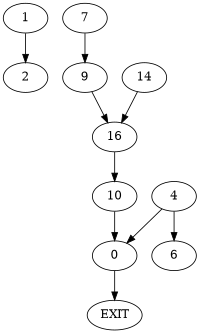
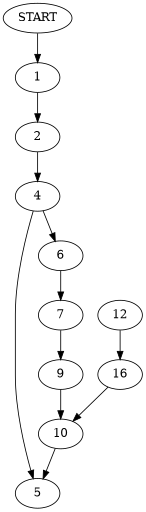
none -> (38, 18)
(144, 78) -> (120, 315)
(98, 104) -> (61, 400)
none -> (38, 163)
(115, 256) -> (38, 493)
none -> (61, 281)
(115, 315) -> none
